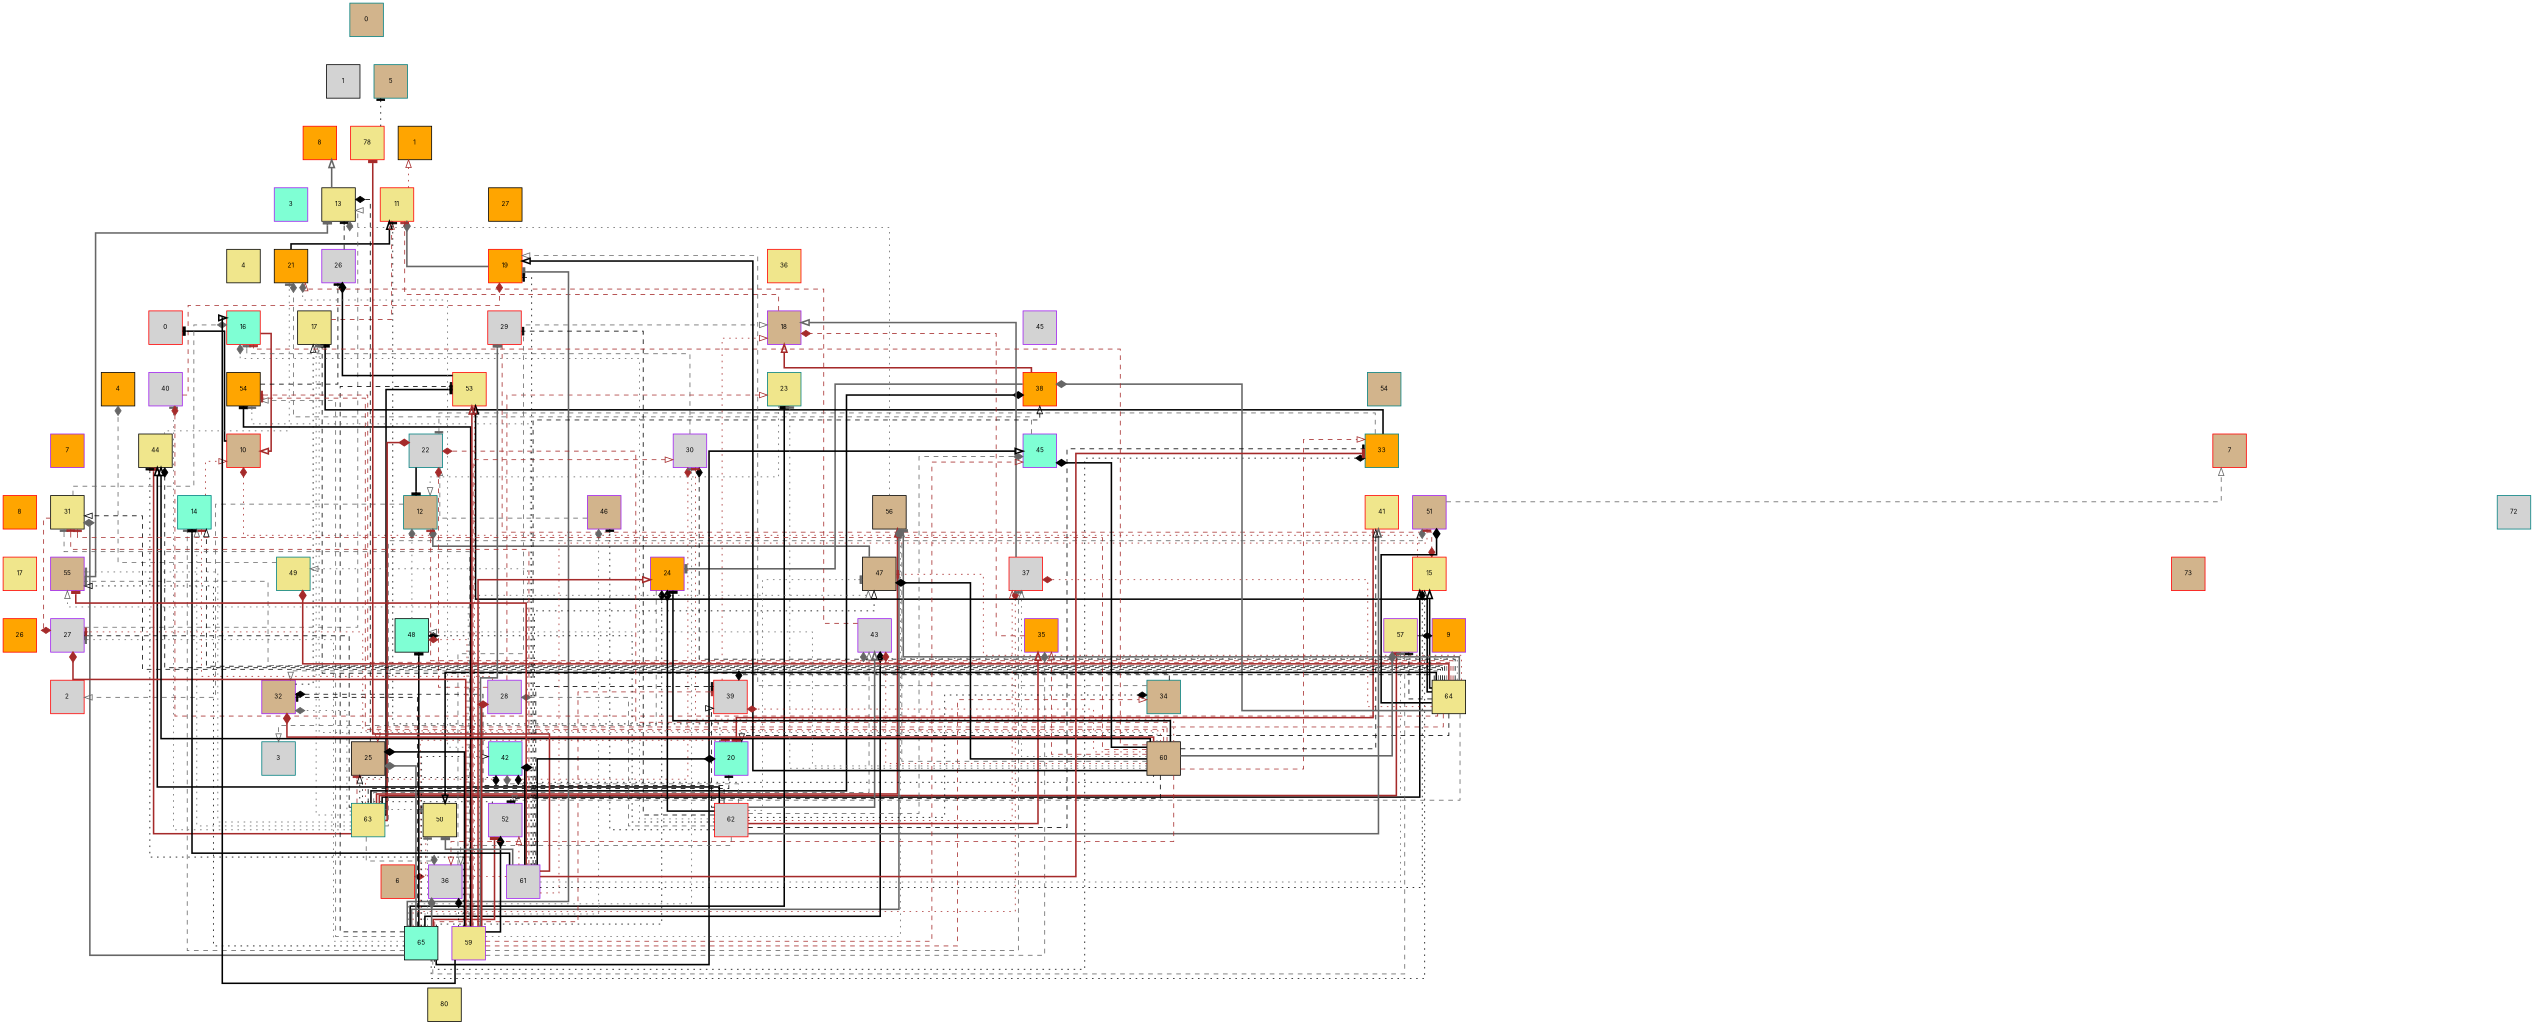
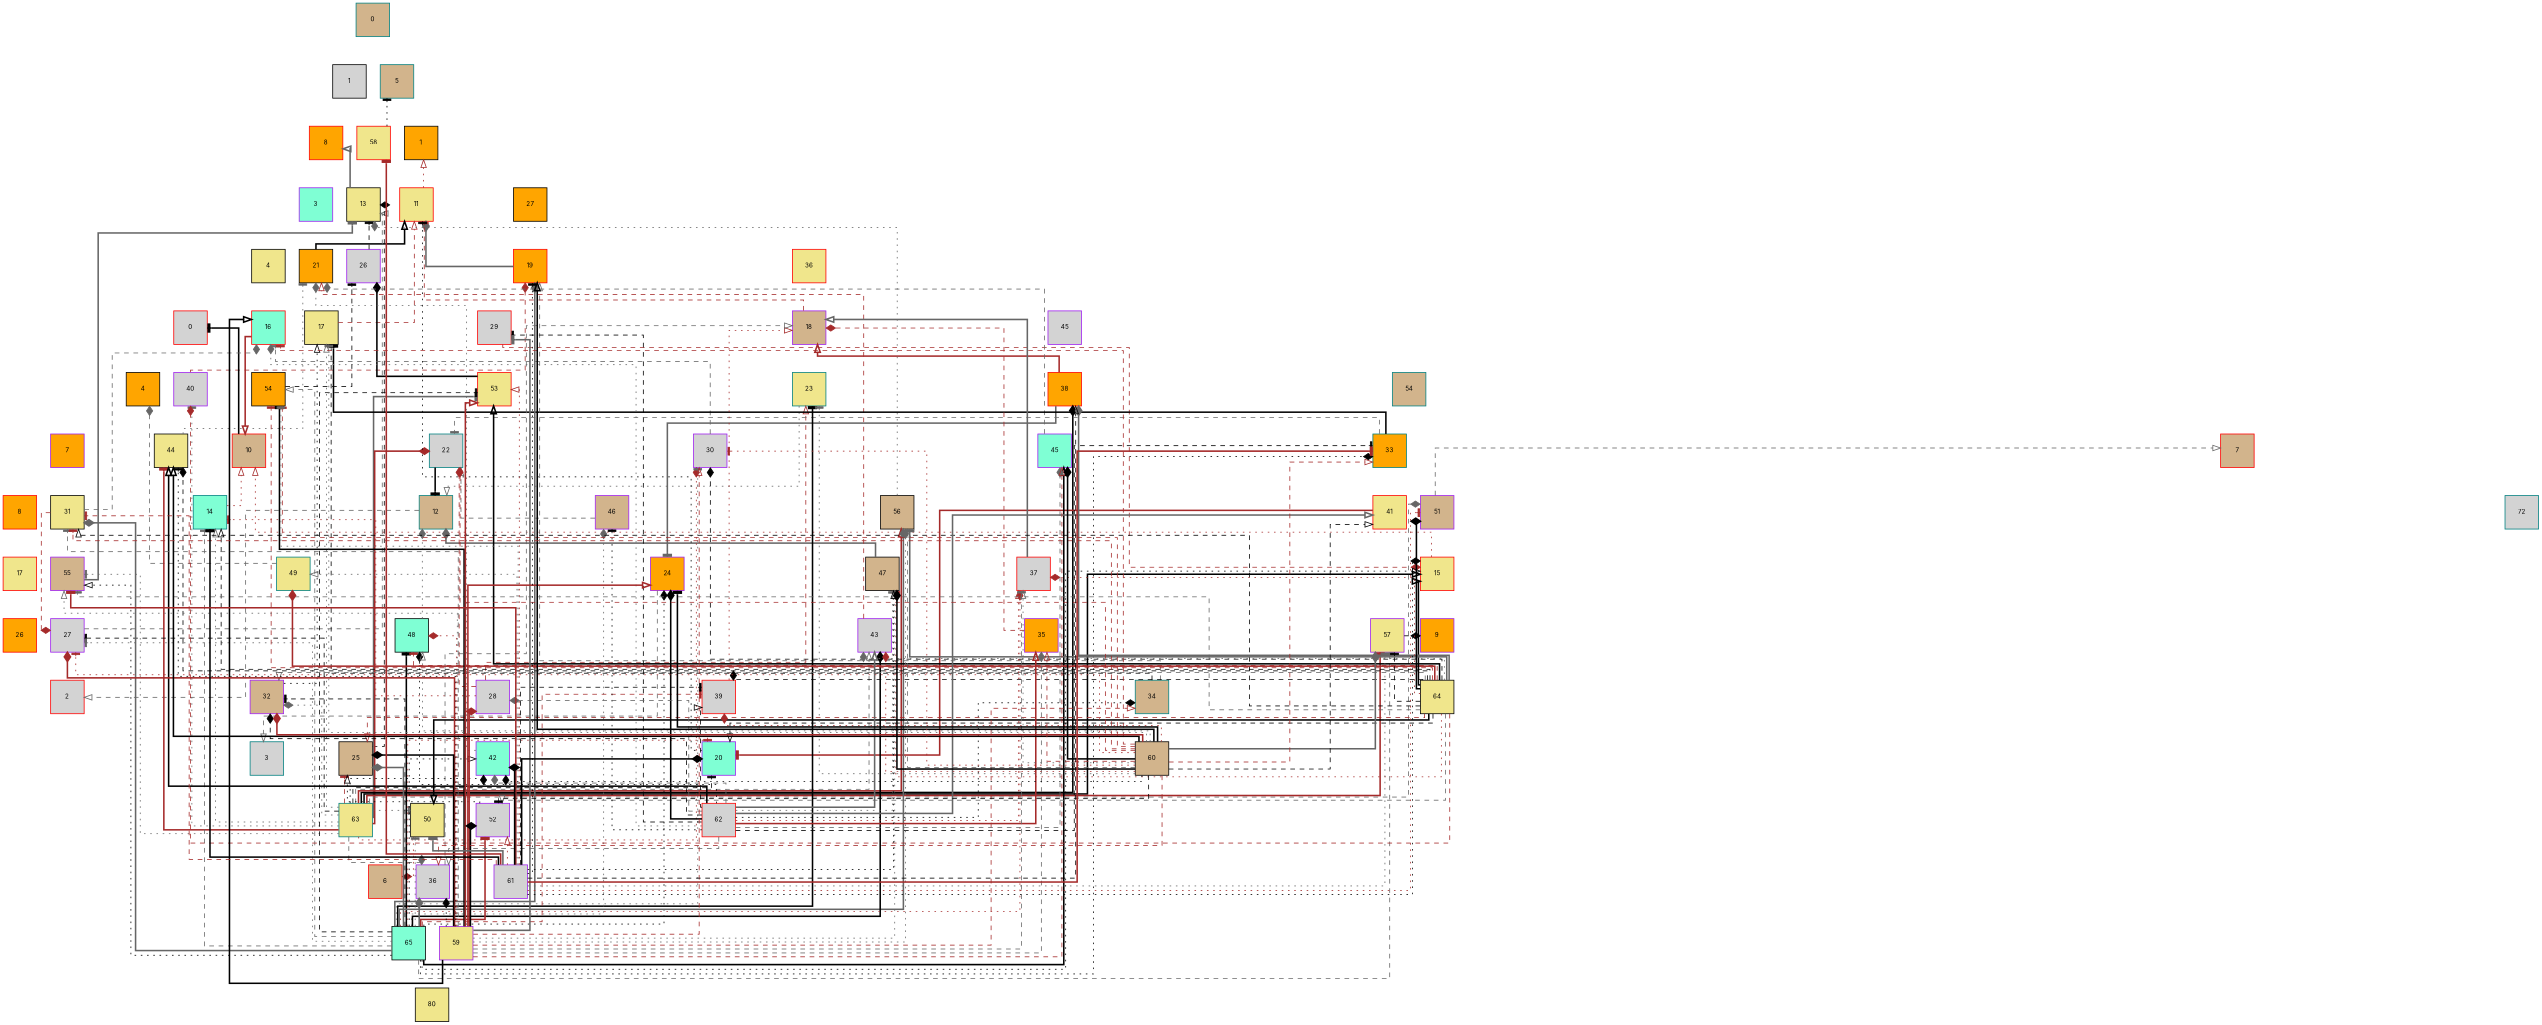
(367, 143) -> (374, 143)
(812, 535) -> (827, 532)
(386, 571) -> (374, 427)
(2188, 574) -> none
(888, 661) -> (928, 665)
(568, 680) -> (535, 679)
